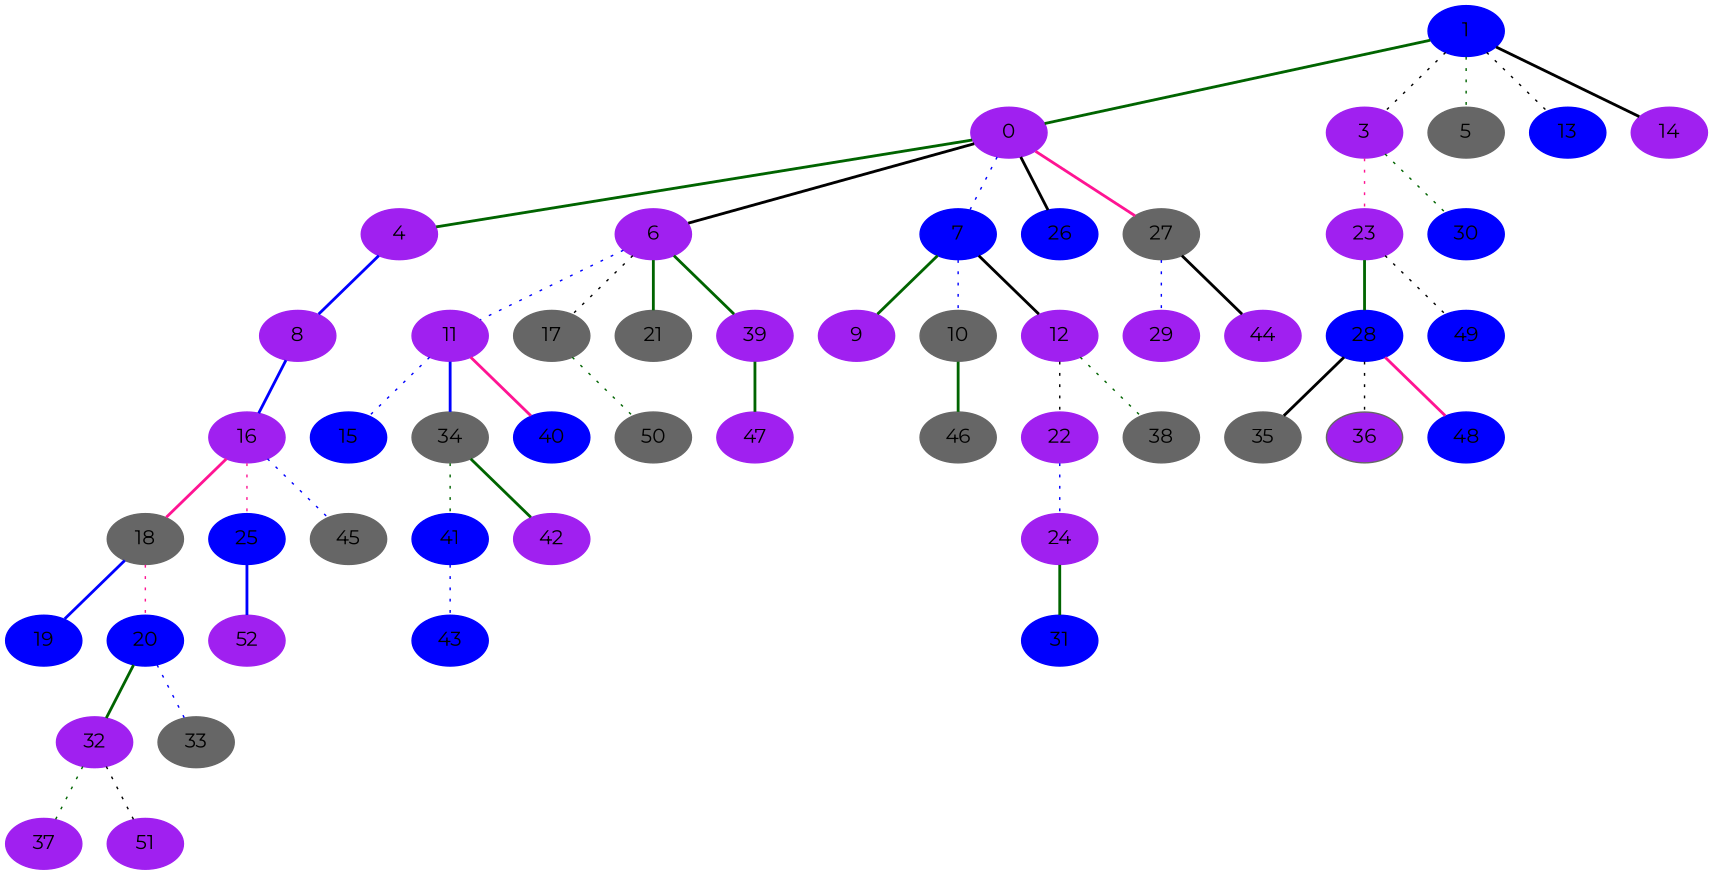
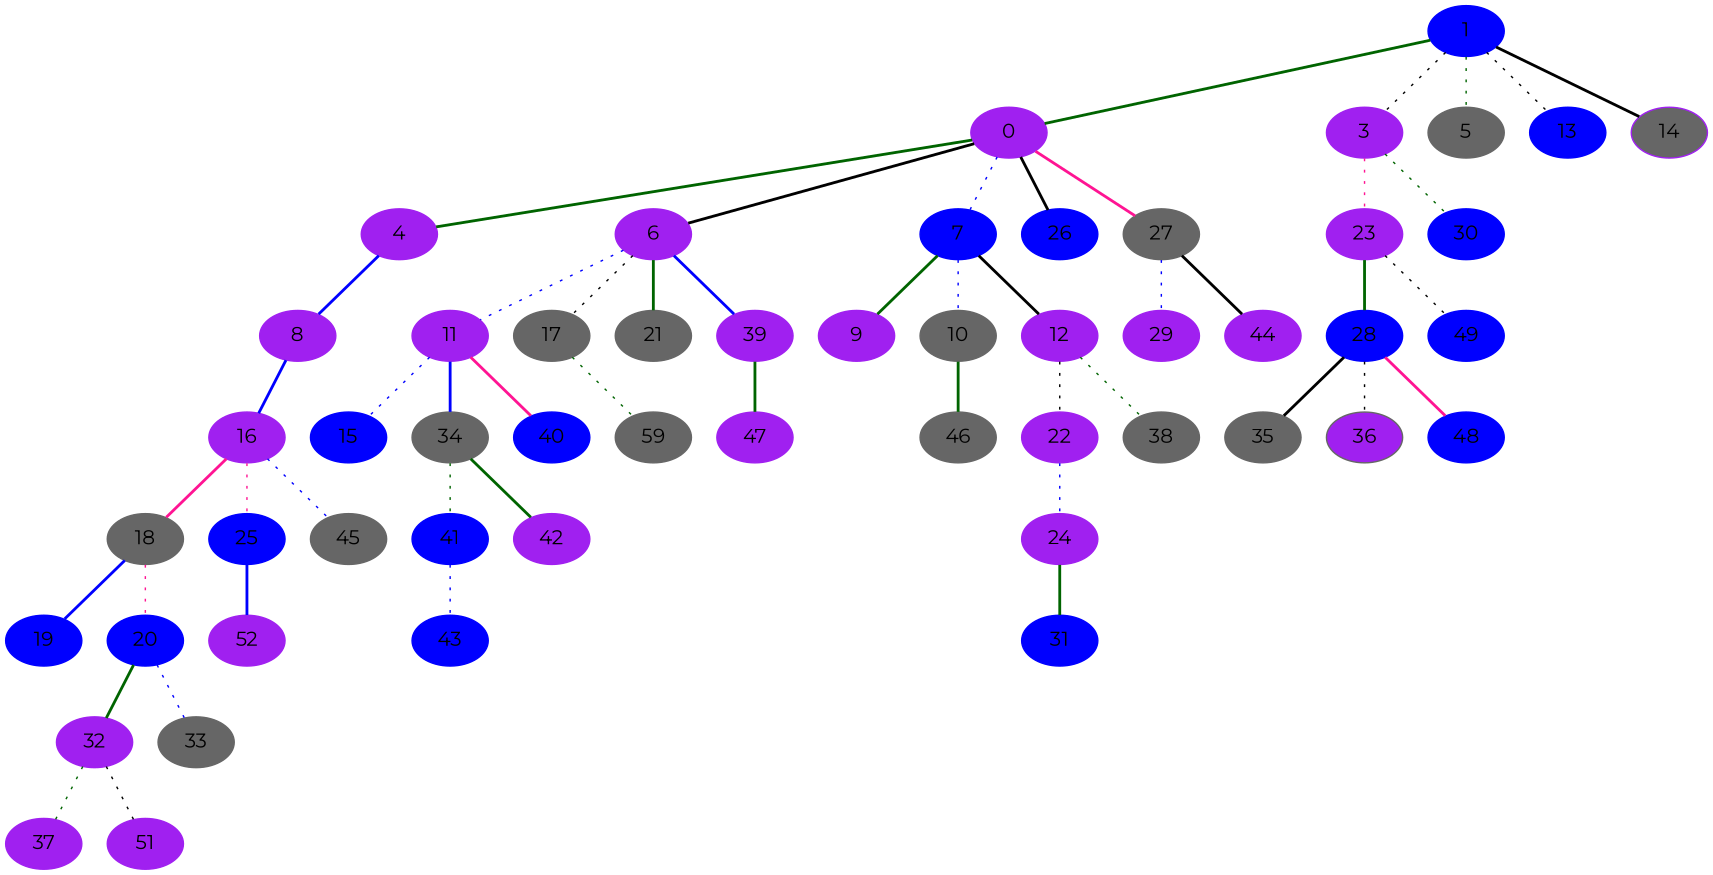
(1669, 133) -> (1669, 133)
(704, 285) -> (704, 285)
(653, 437) -> (653, 437)
